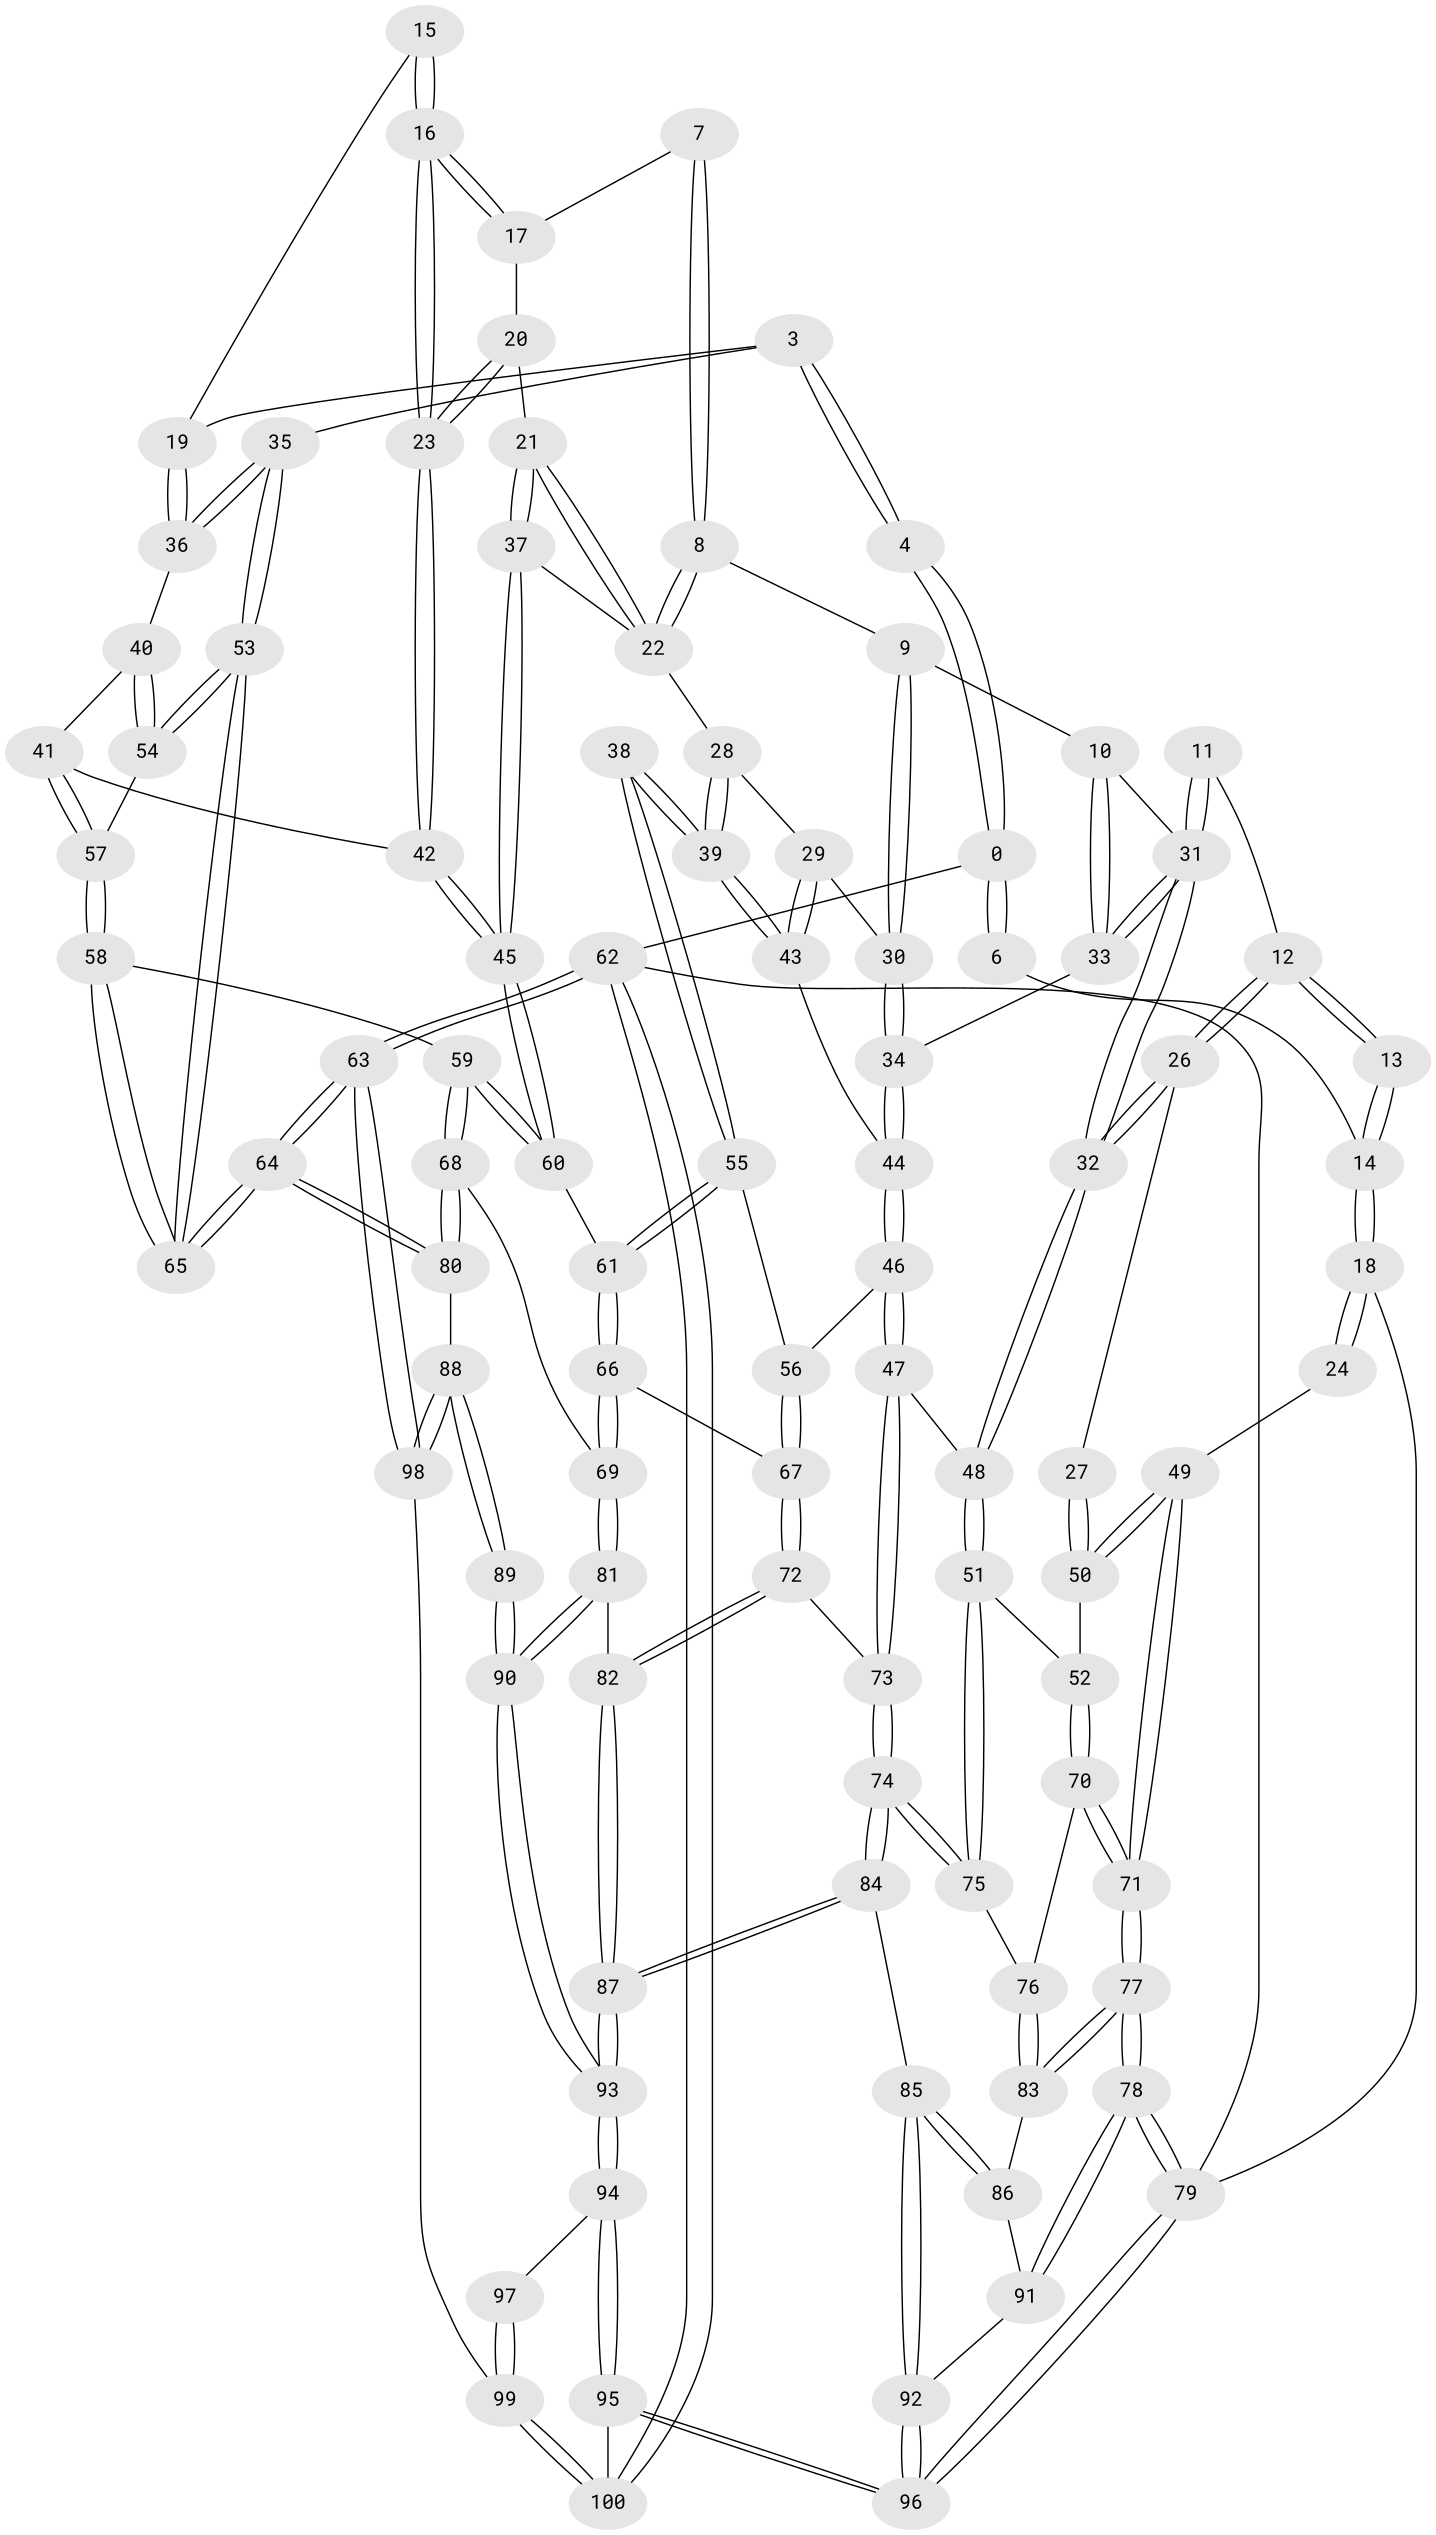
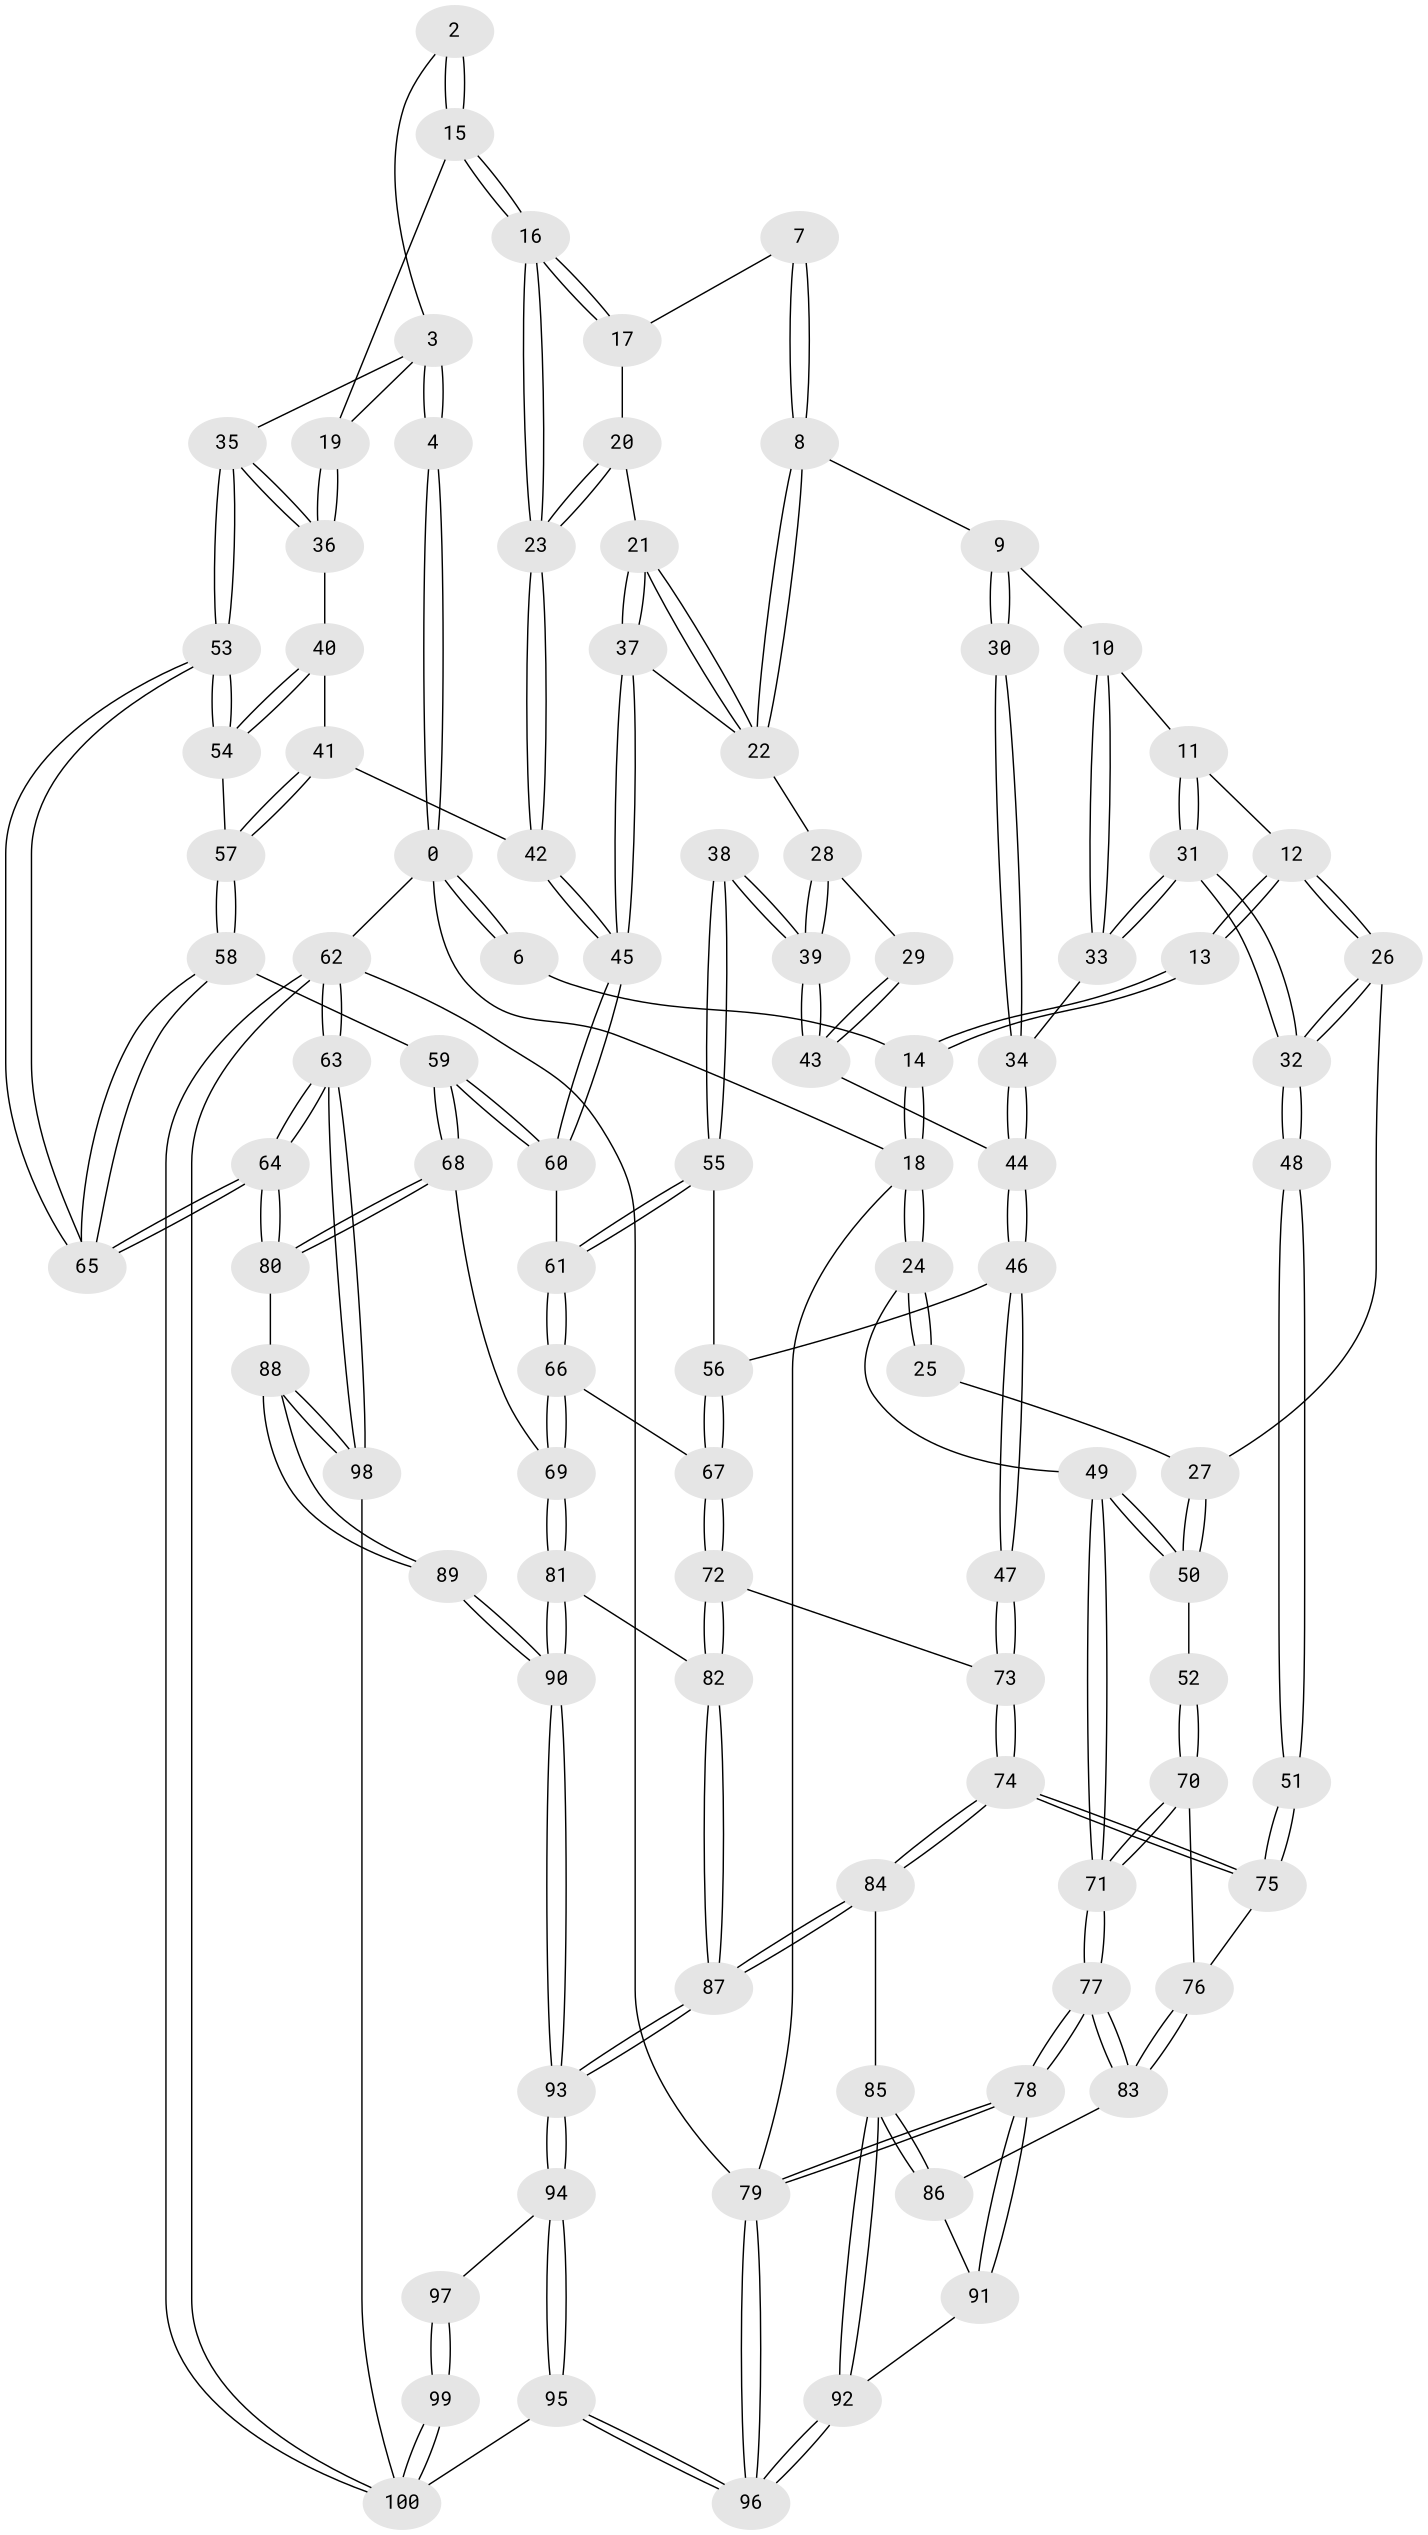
none -> (455, 31)
(1146, 804) -> (1146, 701)
(854, 907) -> none
none -> (625, 1039)
none -> (926, 1370)
(934, 1422) -> none
(1027, 1628) -> none
(421, 1946) -> (362, 1990)
